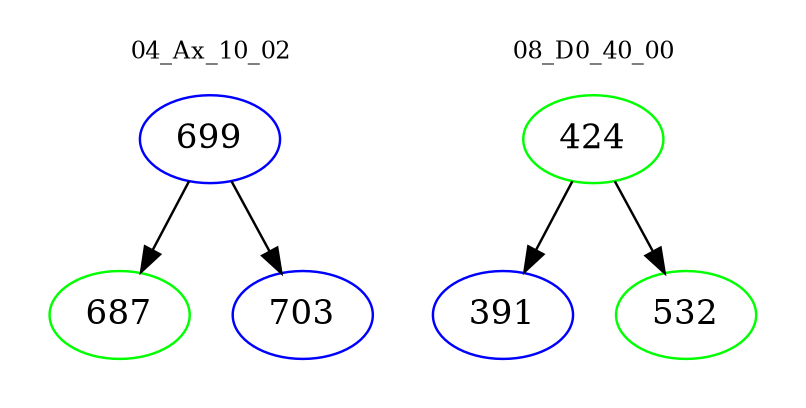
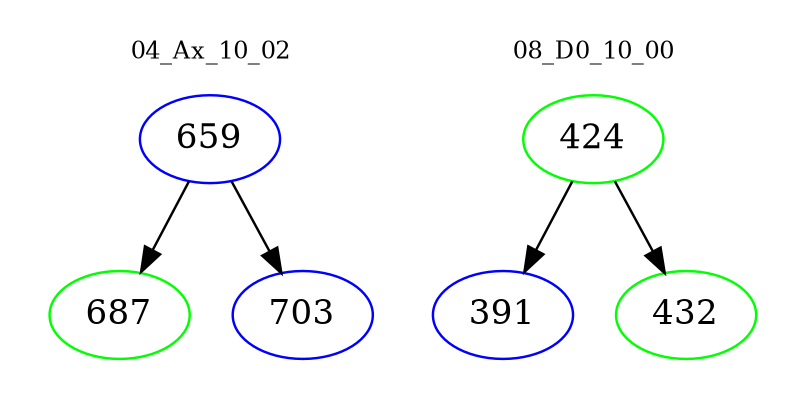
(595, 52) -> (595, 52)
(210, 139) -> (210, 139)
(686, 315) -> (686, 315)
